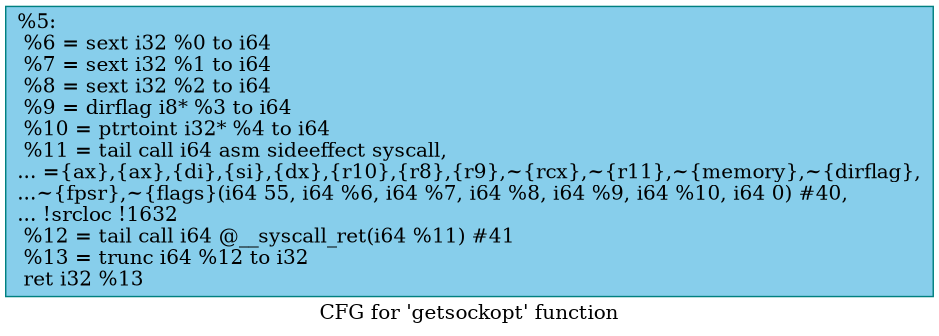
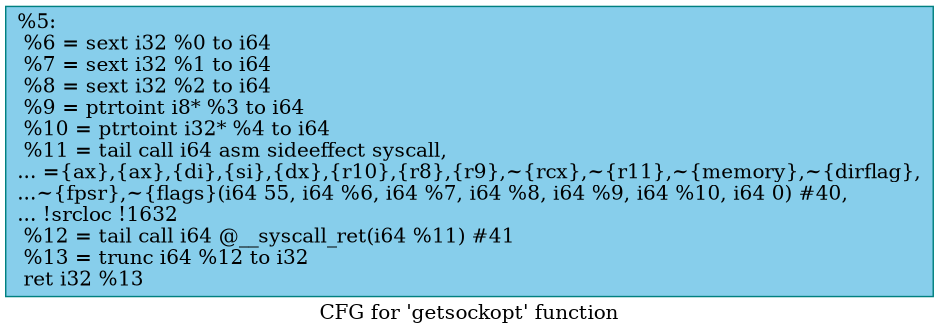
(155, 108) -> (161, 108)
